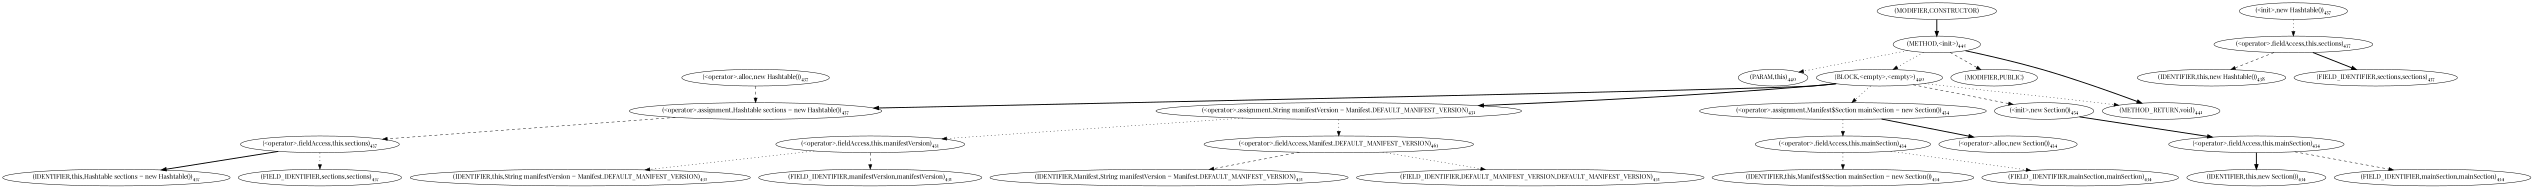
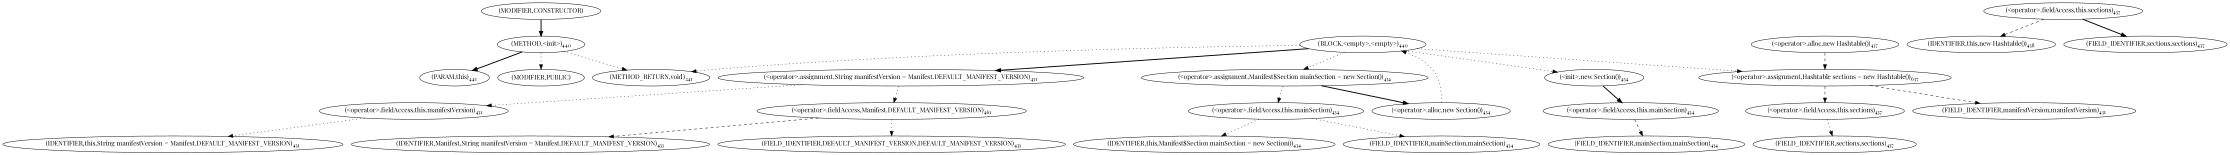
(2293, 11) -> none
(1910, 60) -> (1433, 71)
(1963, 60) -> (541, 59)
(1856, 61) -> (499, 60)
(2052, 73) -> (593, 60)
(1961, 94) -> (1479, 61)
(1358, 98) -> (1577, 60)
(845, 110) -> (1915, 77)
(2199, 110) -> (689, 77)
(870, 159) -> (1923, 94)
(116, 178) -> none
(2256, 178) -> none
